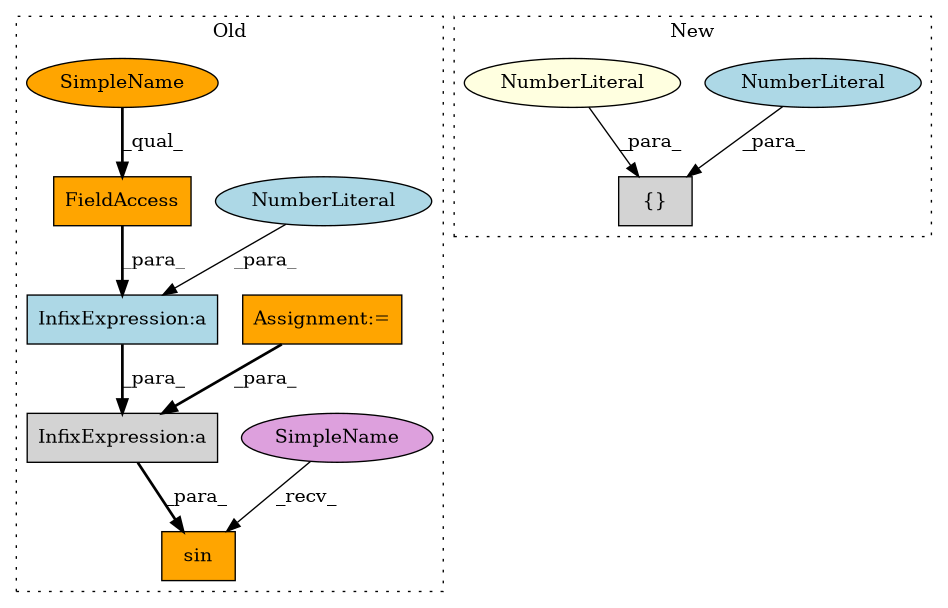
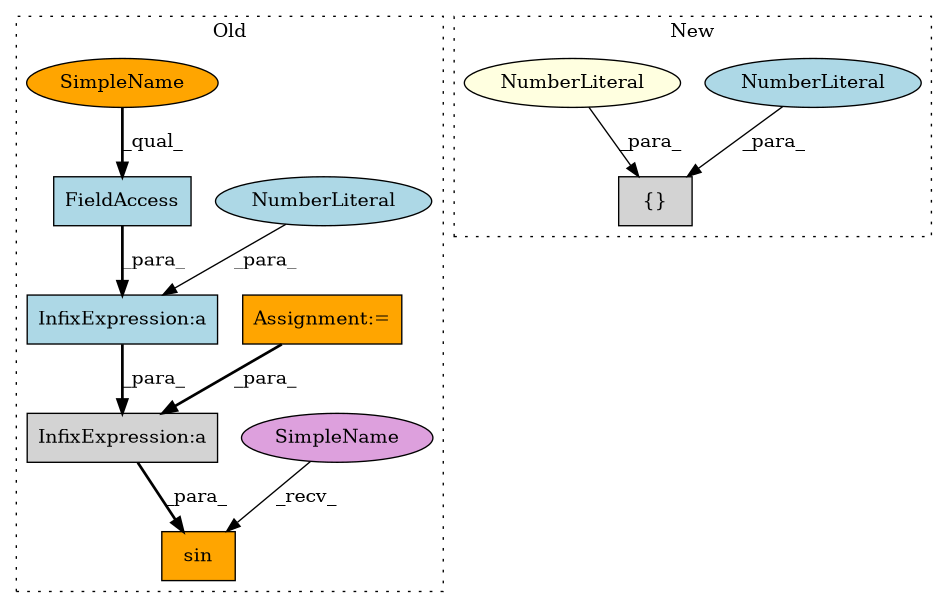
(122, 201) -> (122, 201)
